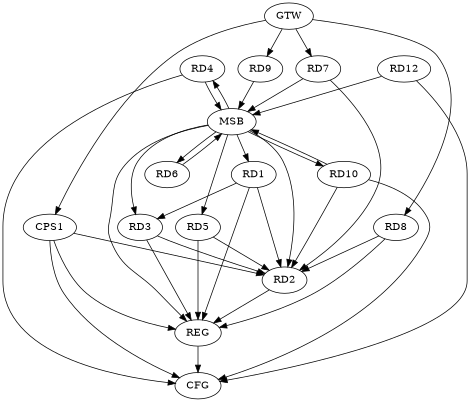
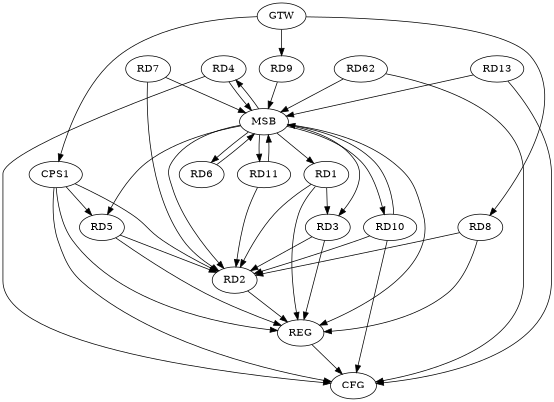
(302, 39) -> none
(404, 69) -> (361, 69)
none -> (497, 69)
none -> (264, 175)
none -> (77, 198)
